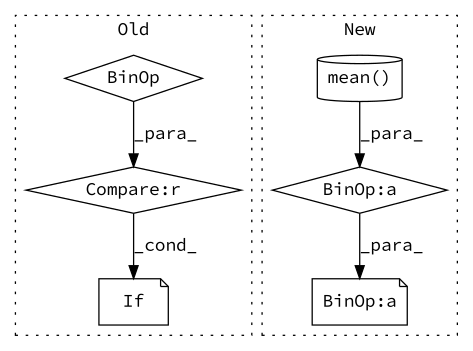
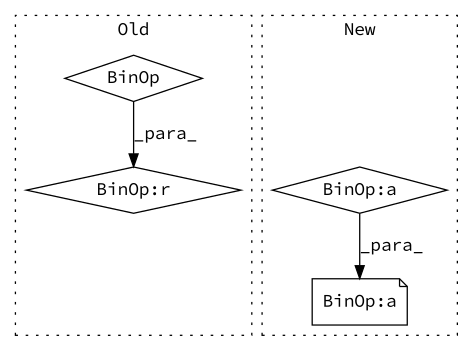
(360, 78) -> none
(134, 190) -> (134, 190)
(134, 302) -> none
